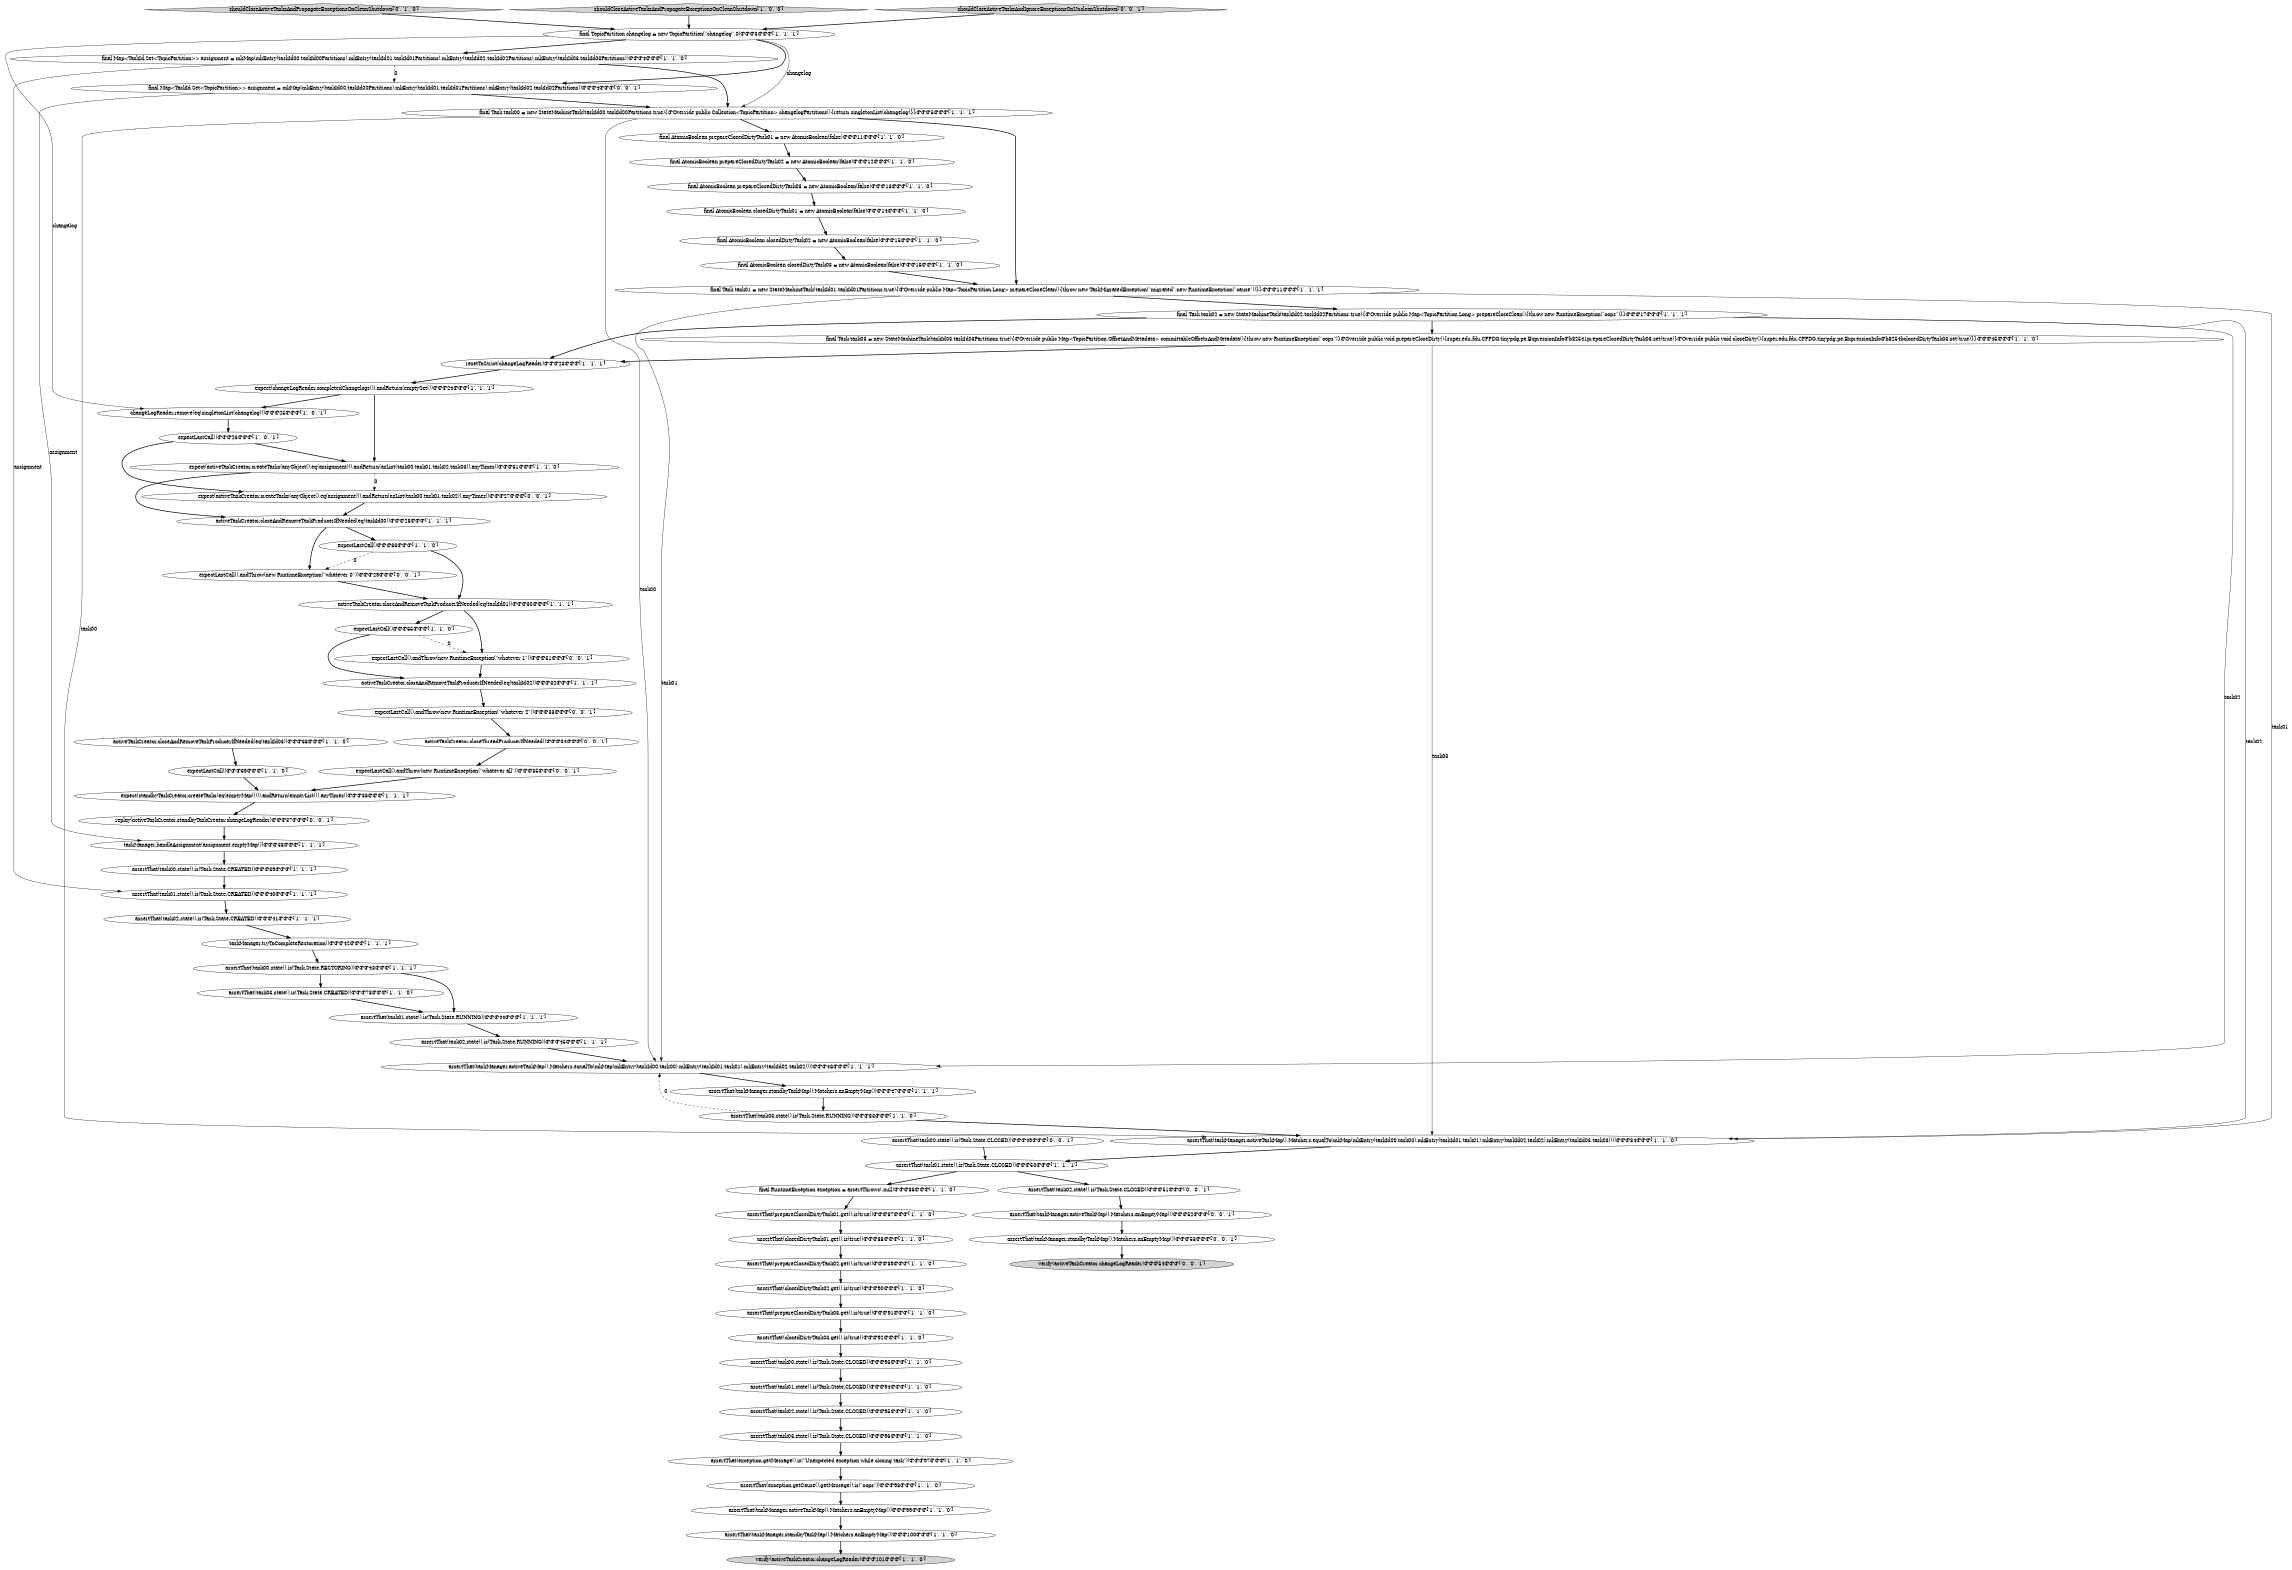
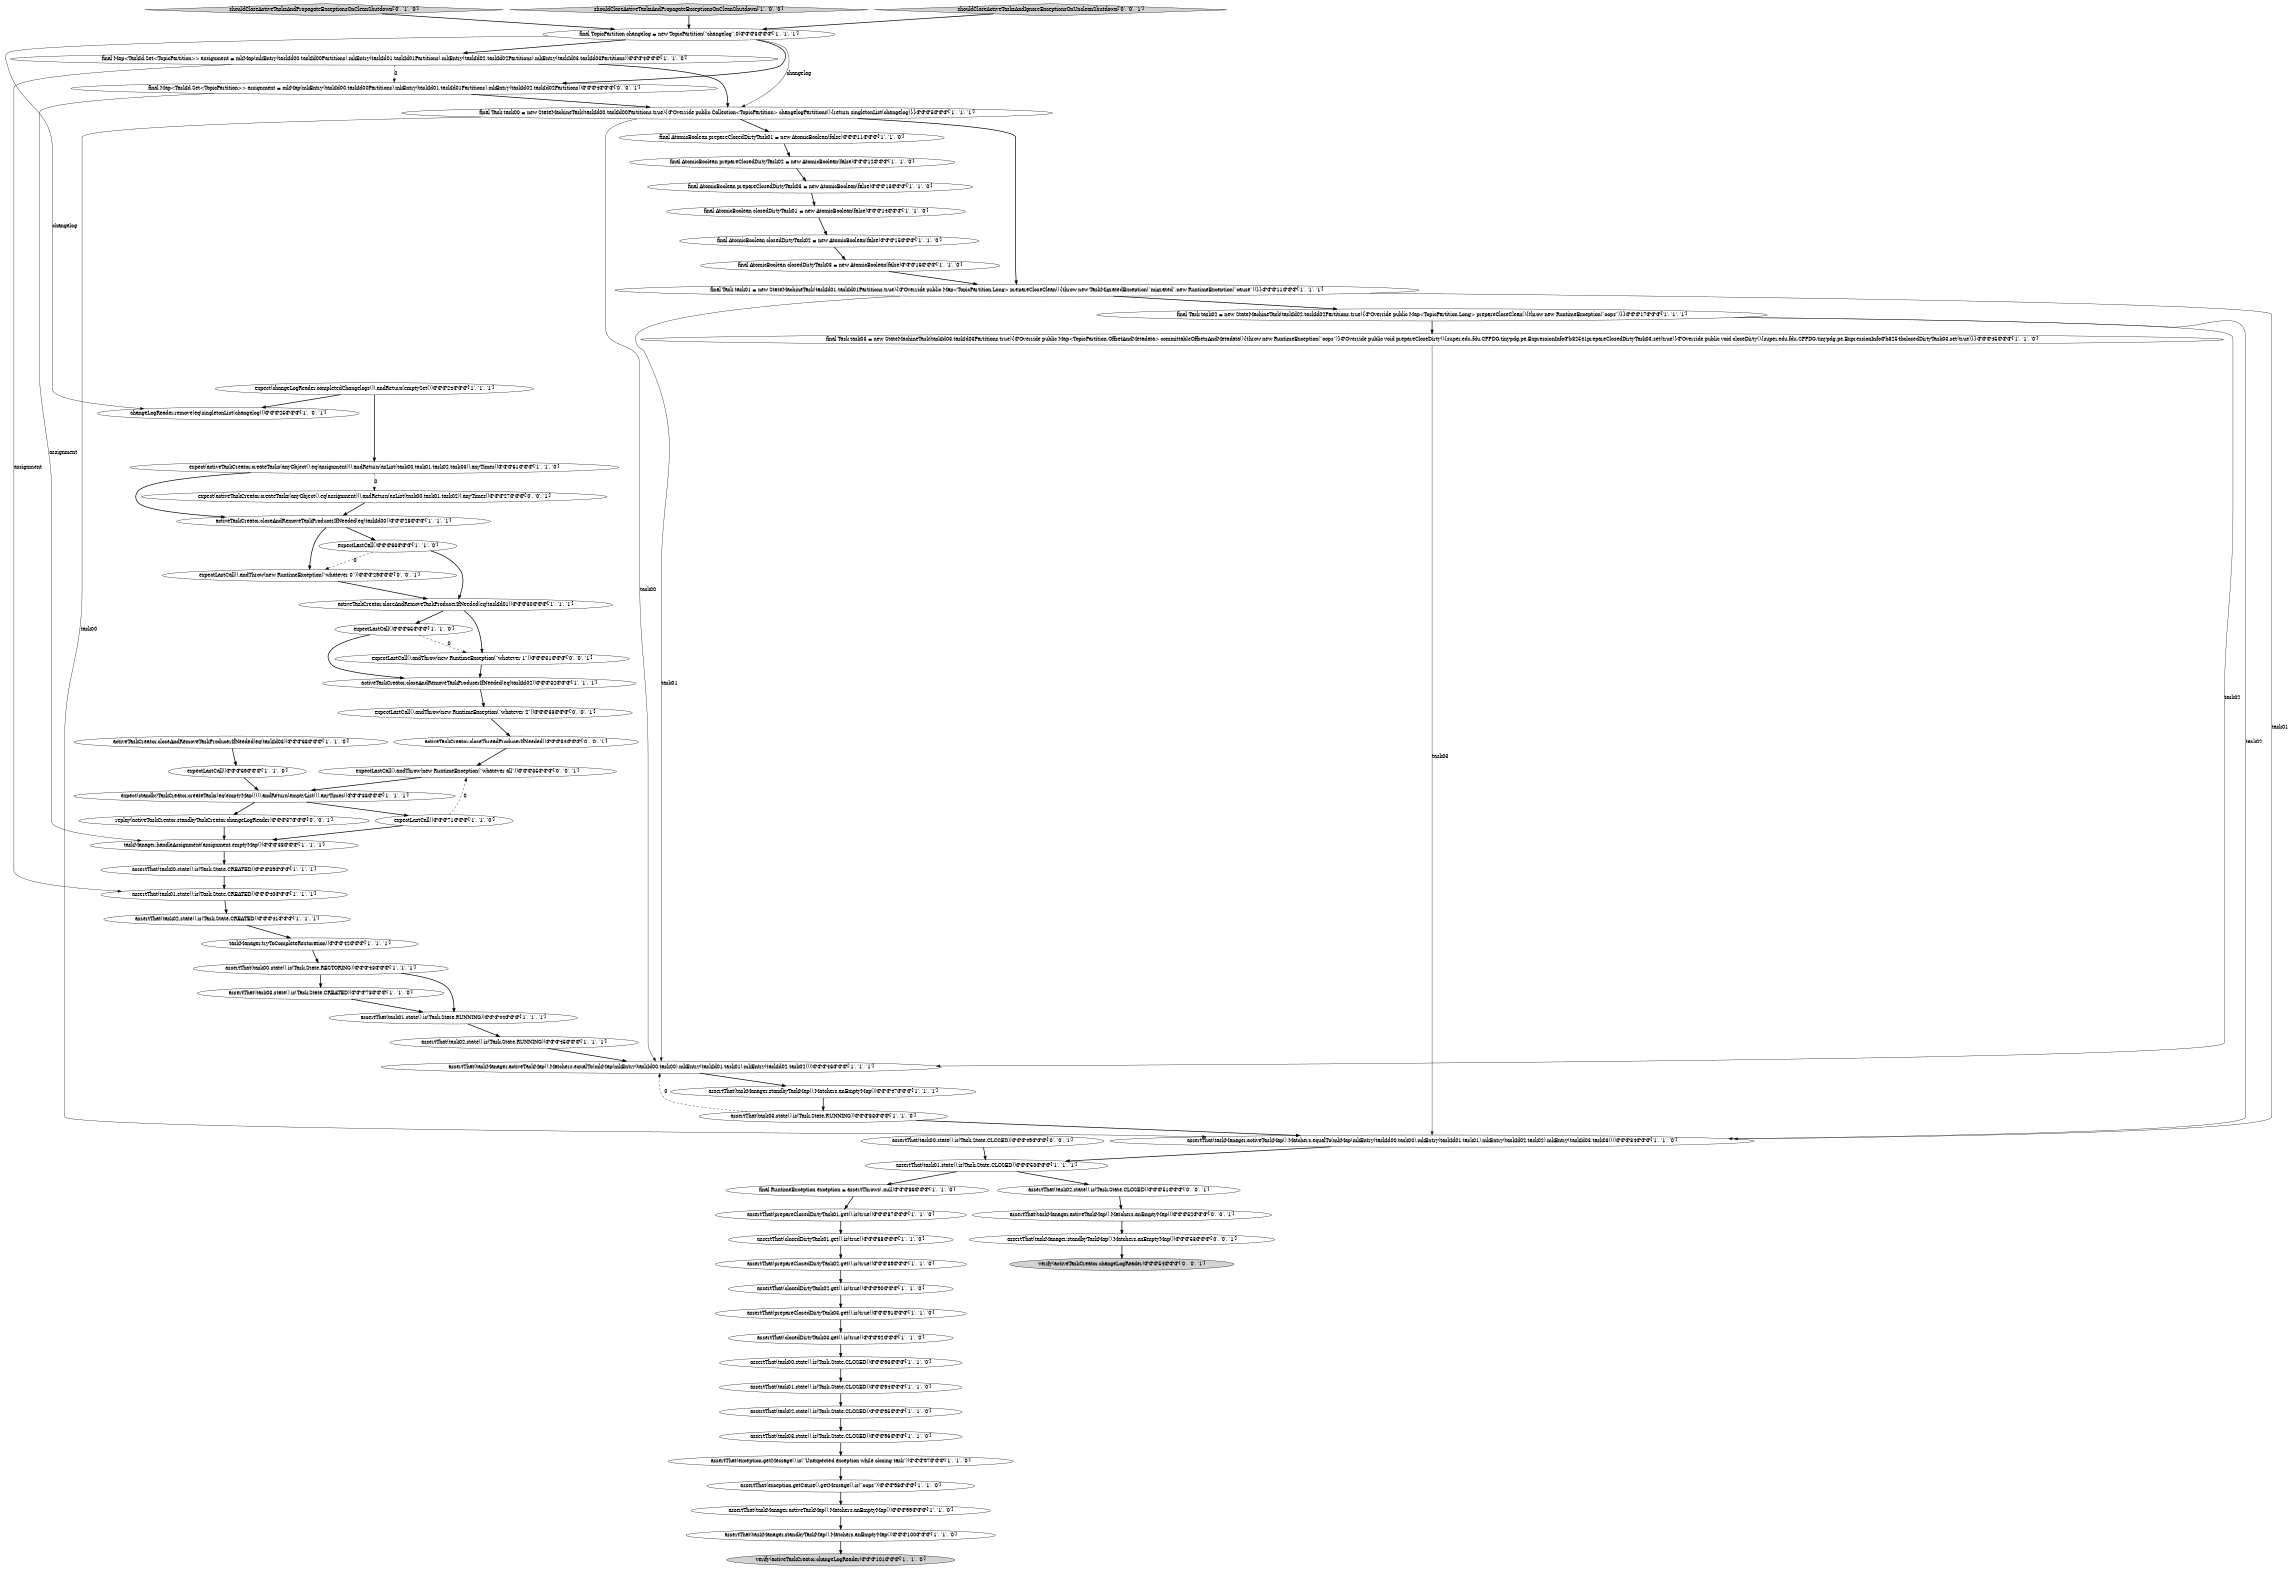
(536, 364) -> none
(228, 438) -> none
none -> (444, 821)
